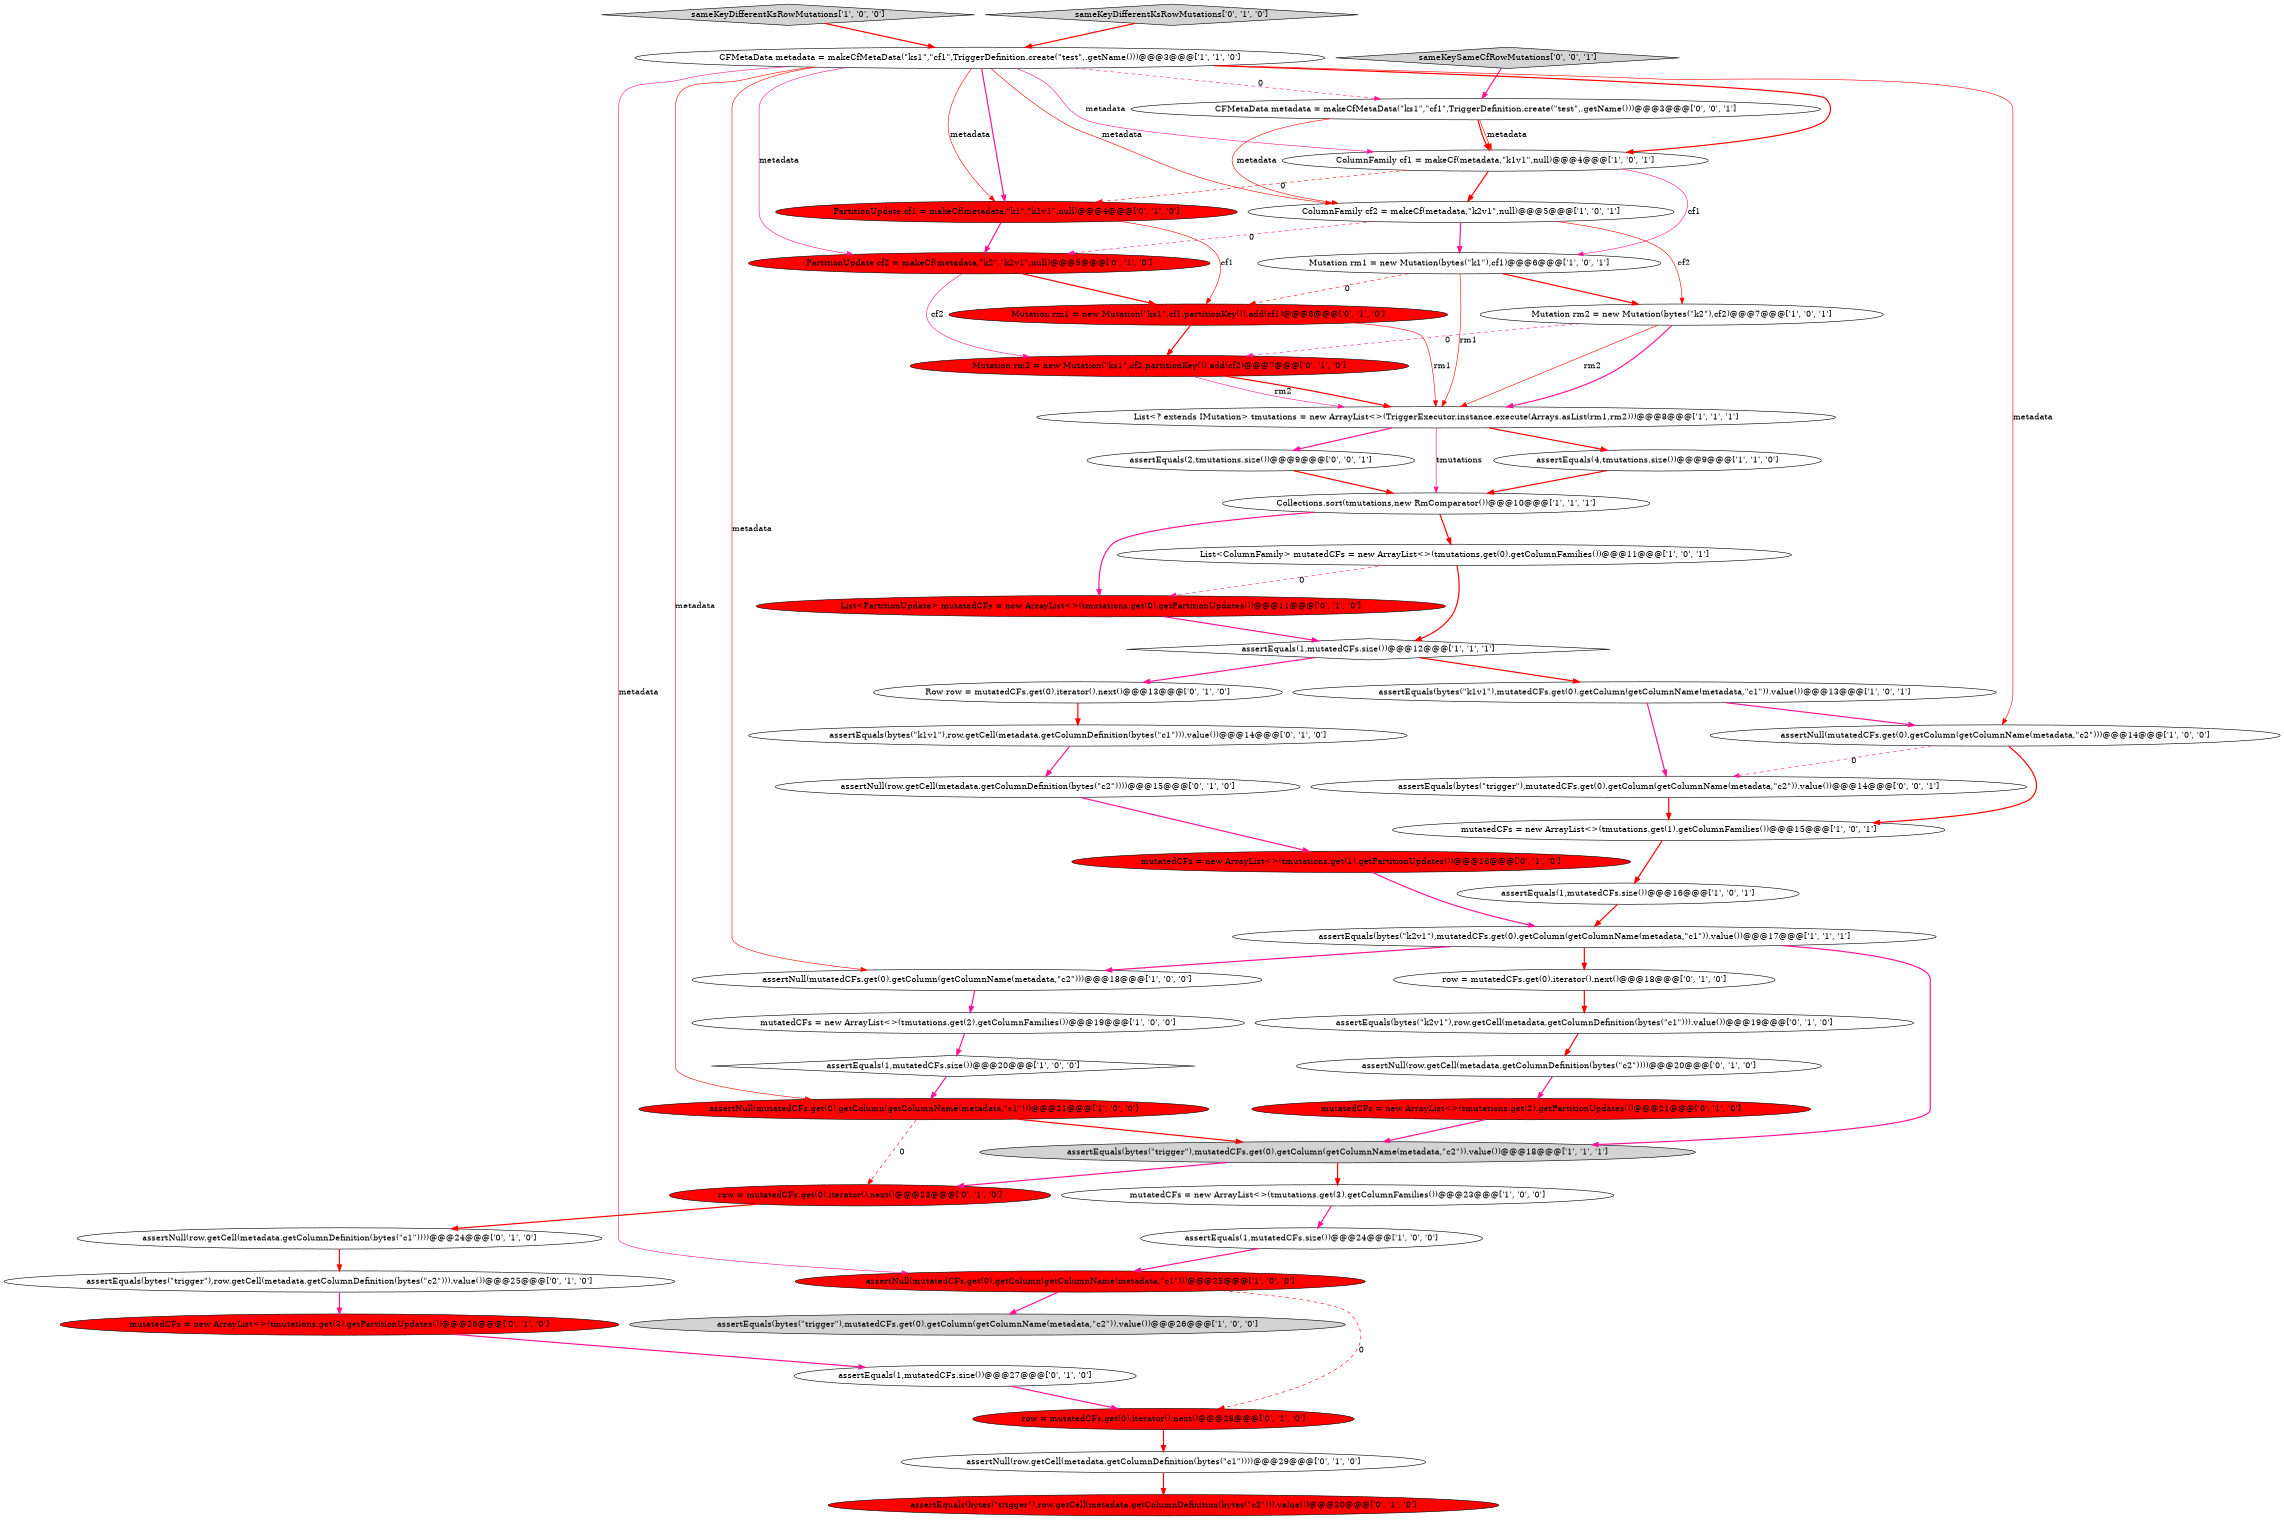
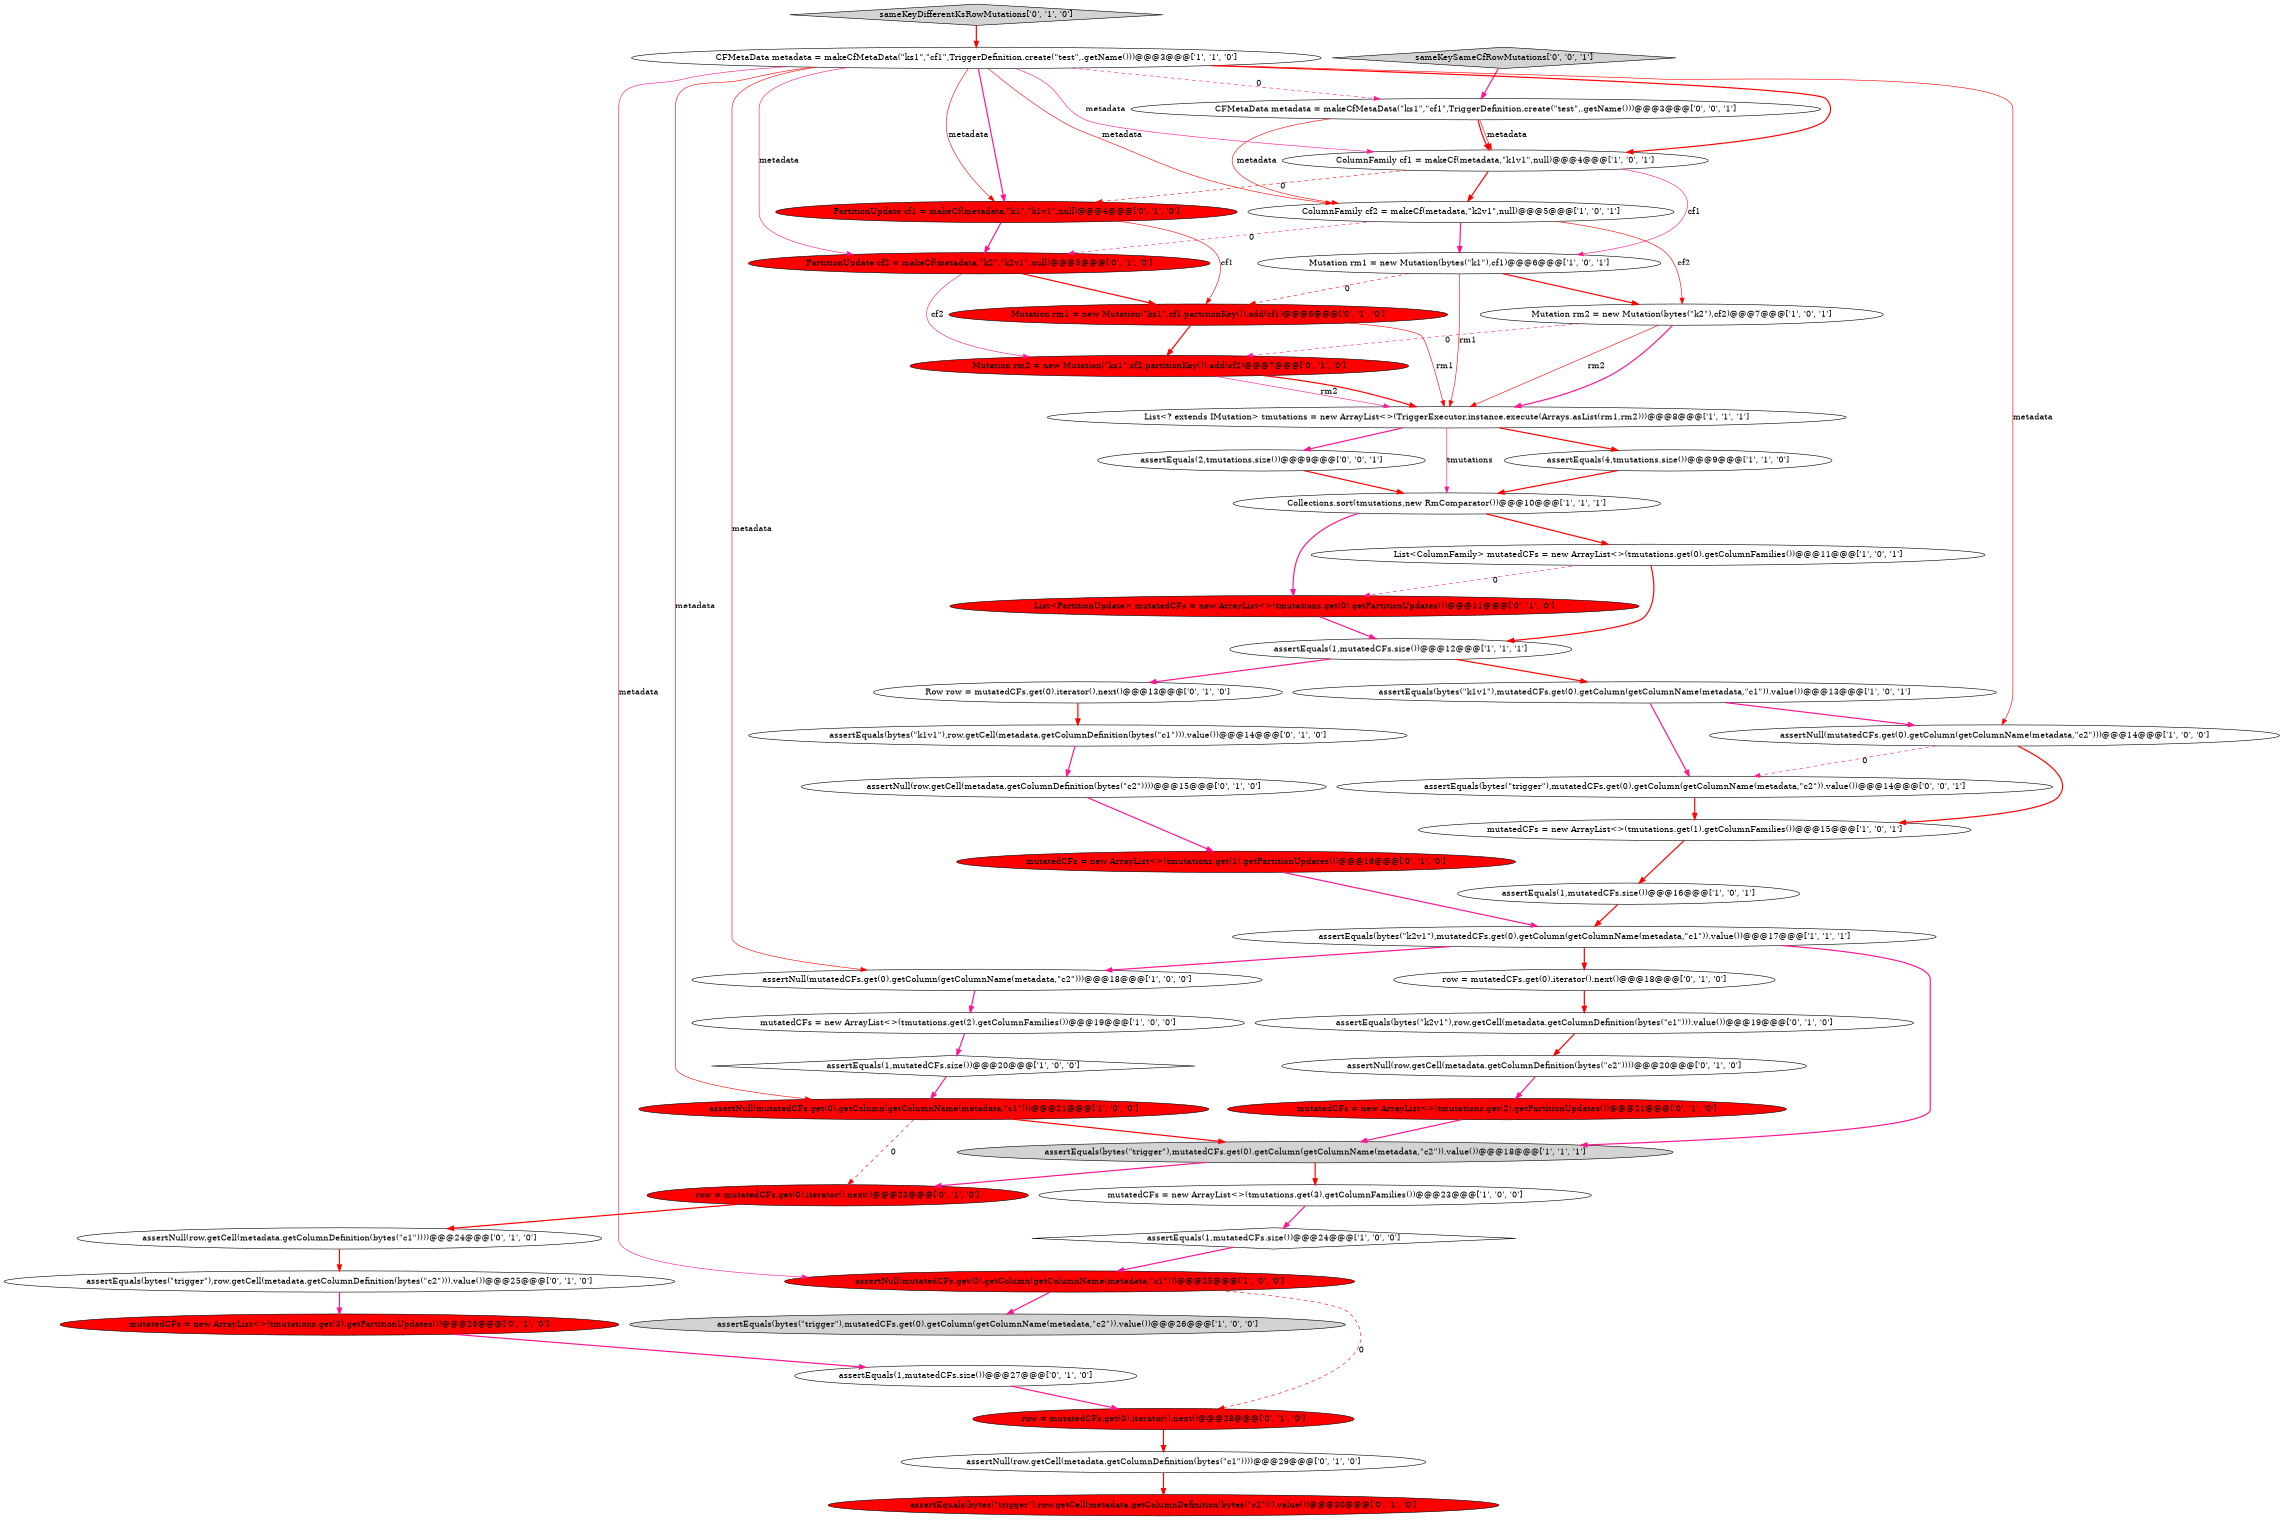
(788, 15) -> none
(1368, 649) -> (1401, 649)
(1312, 1238) -> (1274, 1238)
